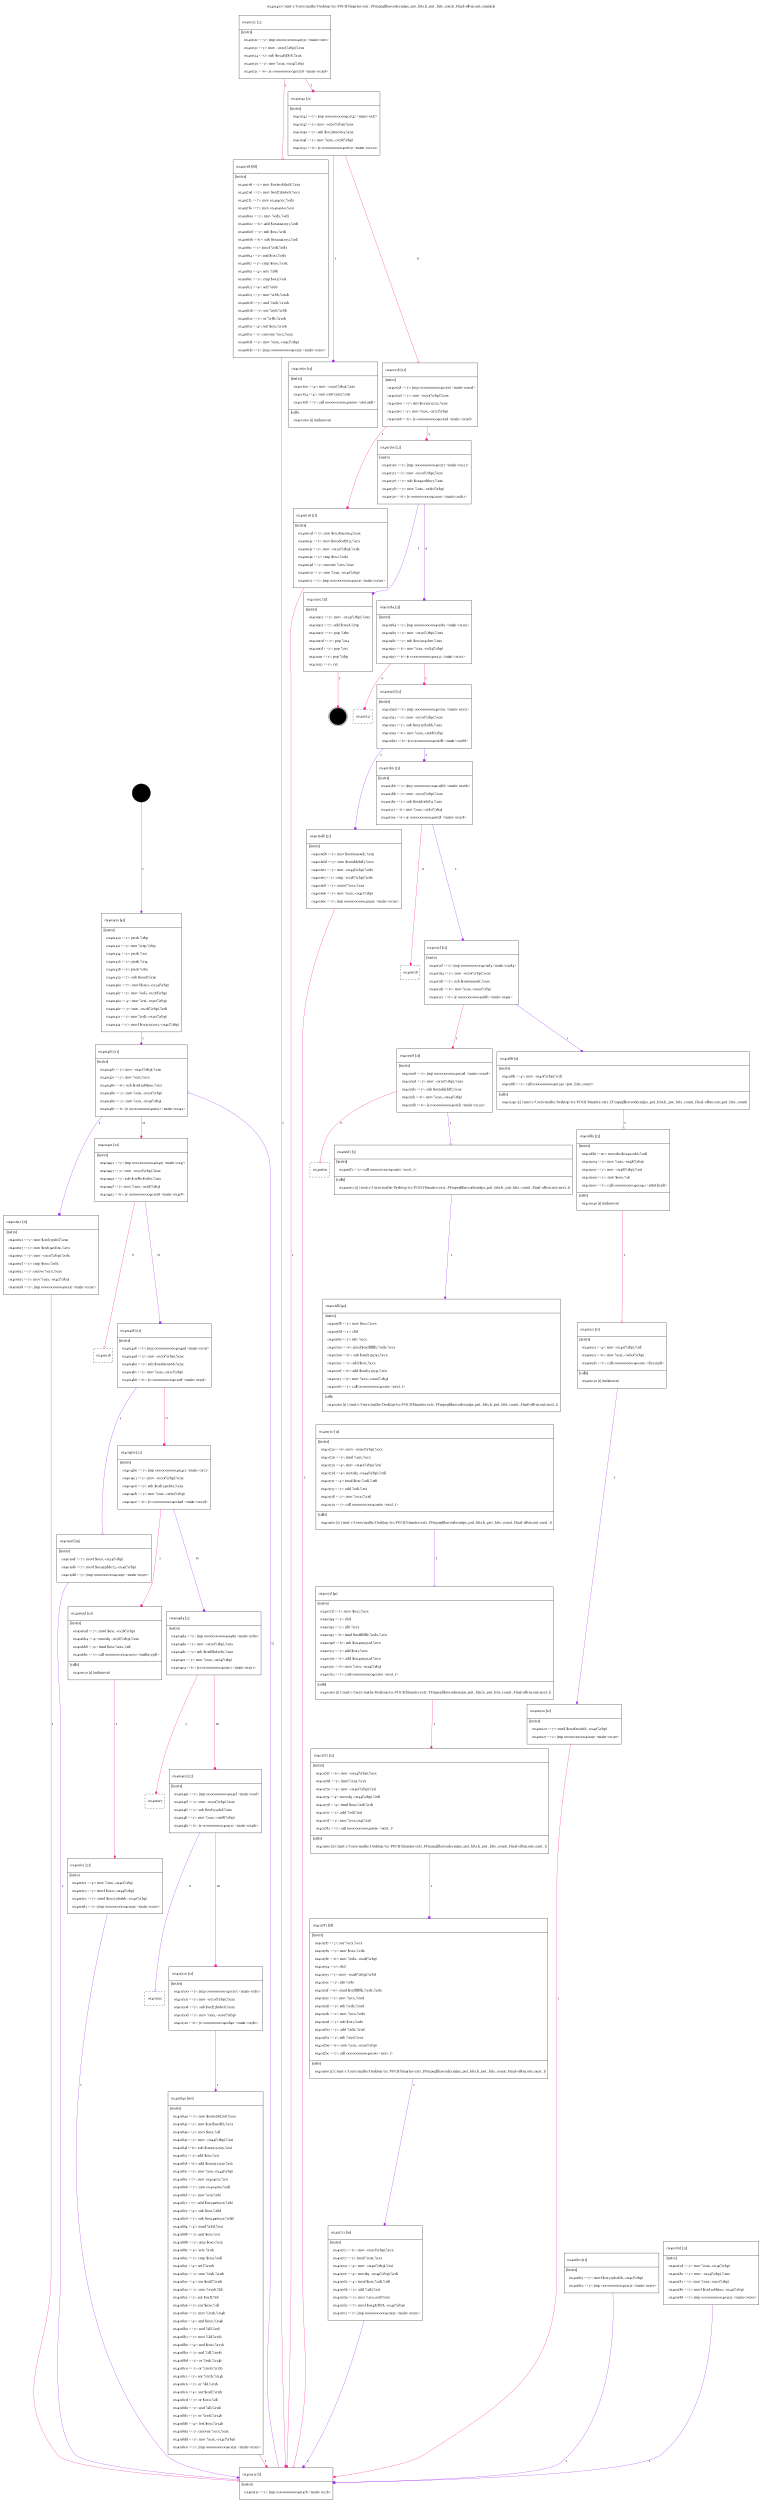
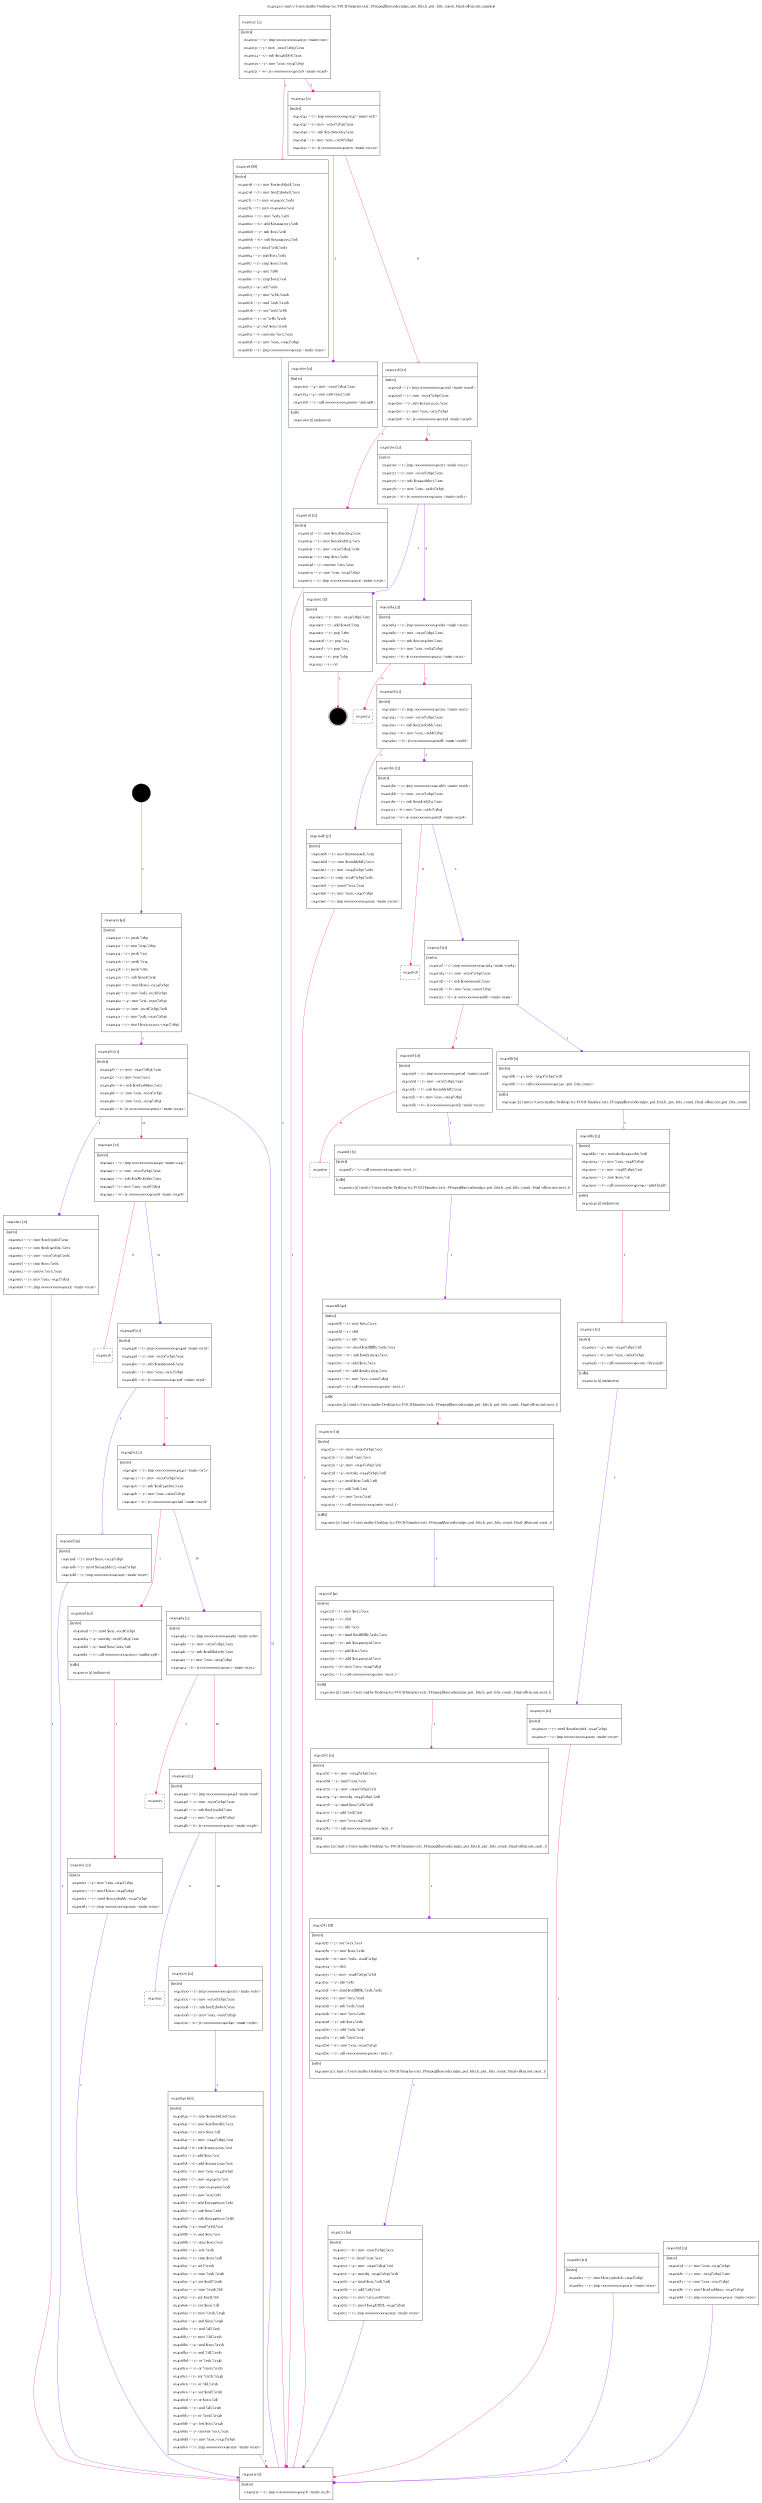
(364, 785) -> (364, 785)
none -> (438, 1417)
